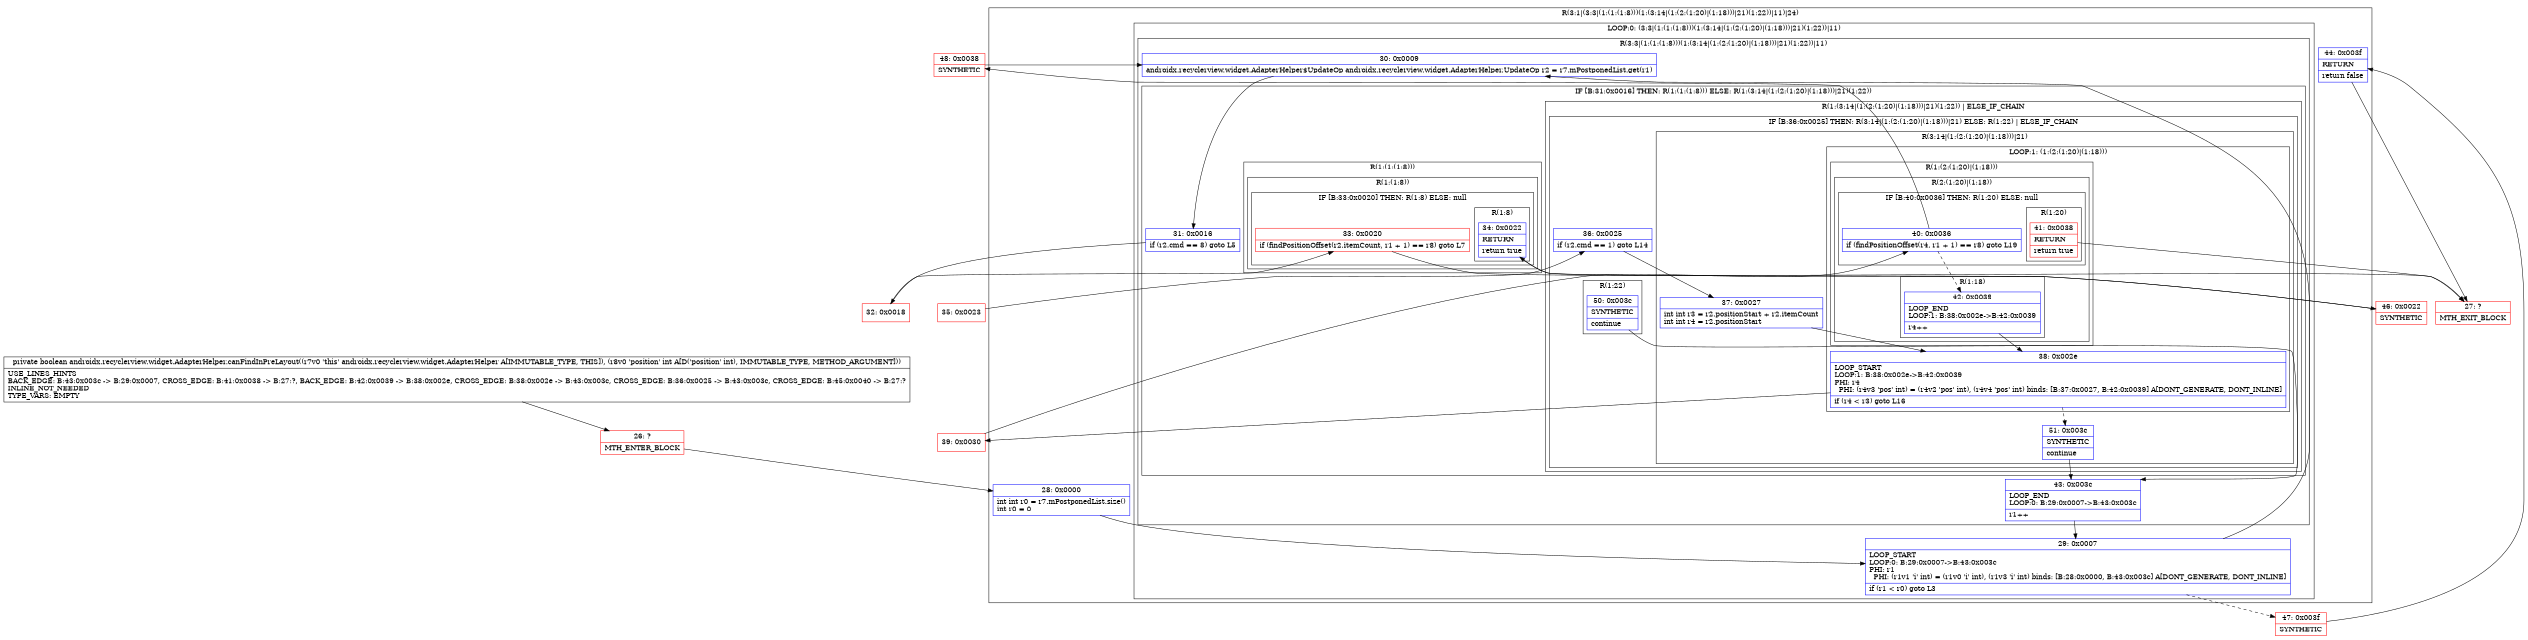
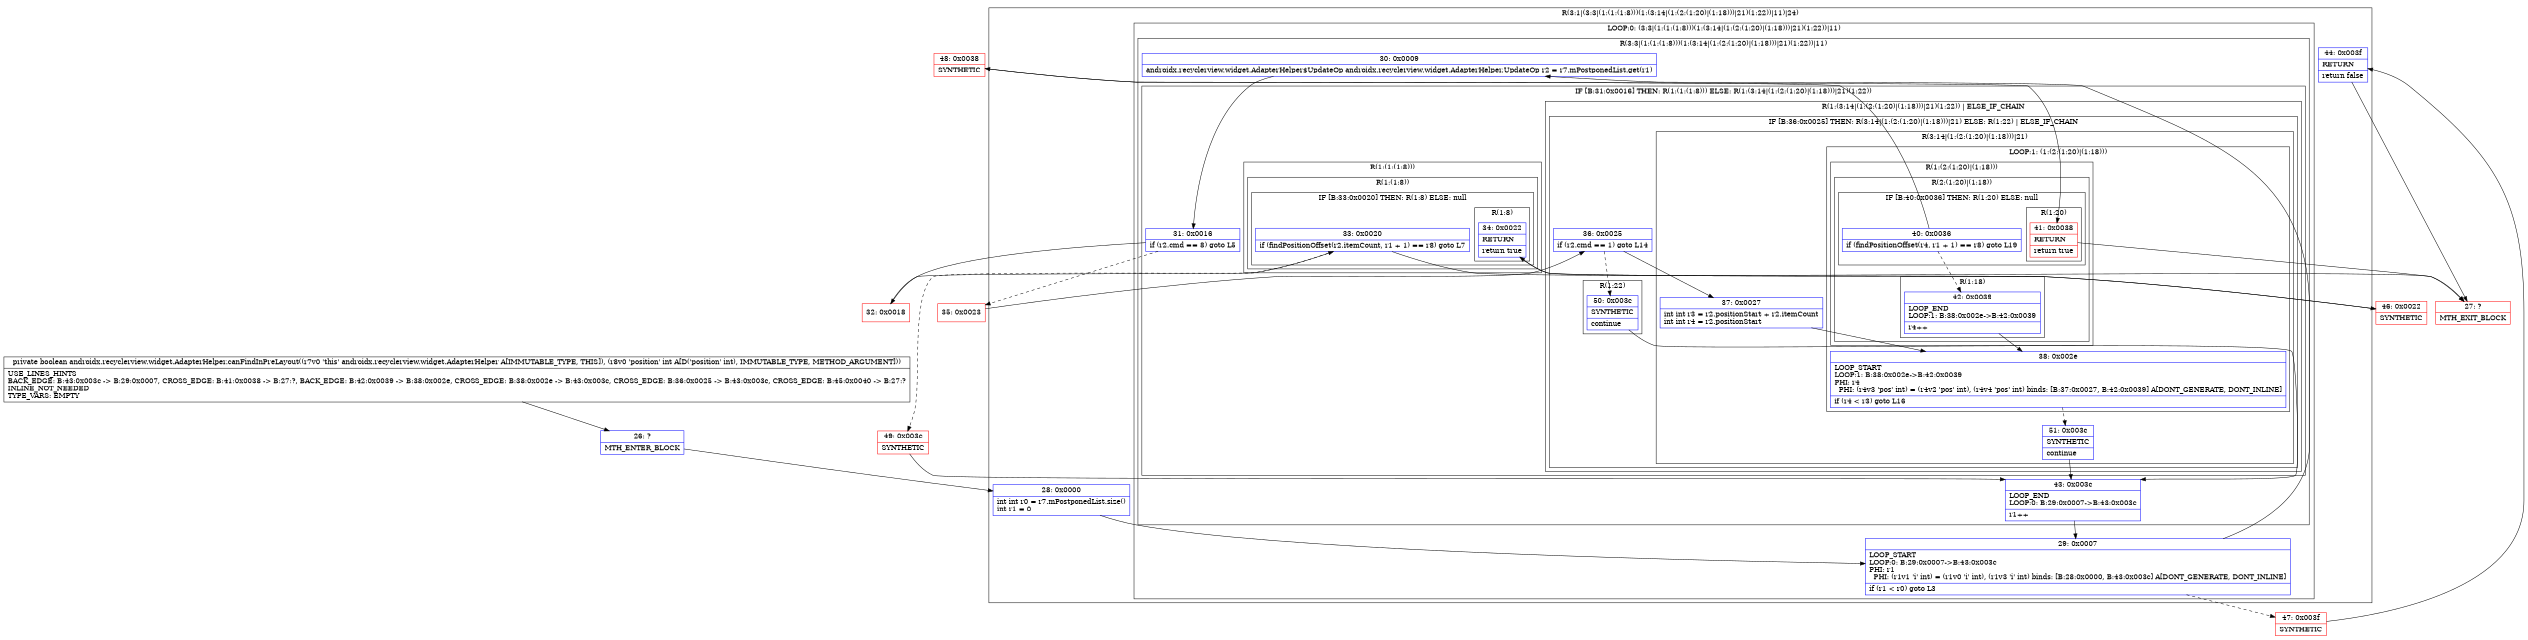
(1061, 65) -> (1577, 83)
(1362, 240) -> (1362, 240)
none -> (1607, 271)
none -> (1074, 277)
(642, 442) -> (642, 442)
none -> (903, 442)
(961, 442) -> none
(1014, 509) -> (1014, 509)
